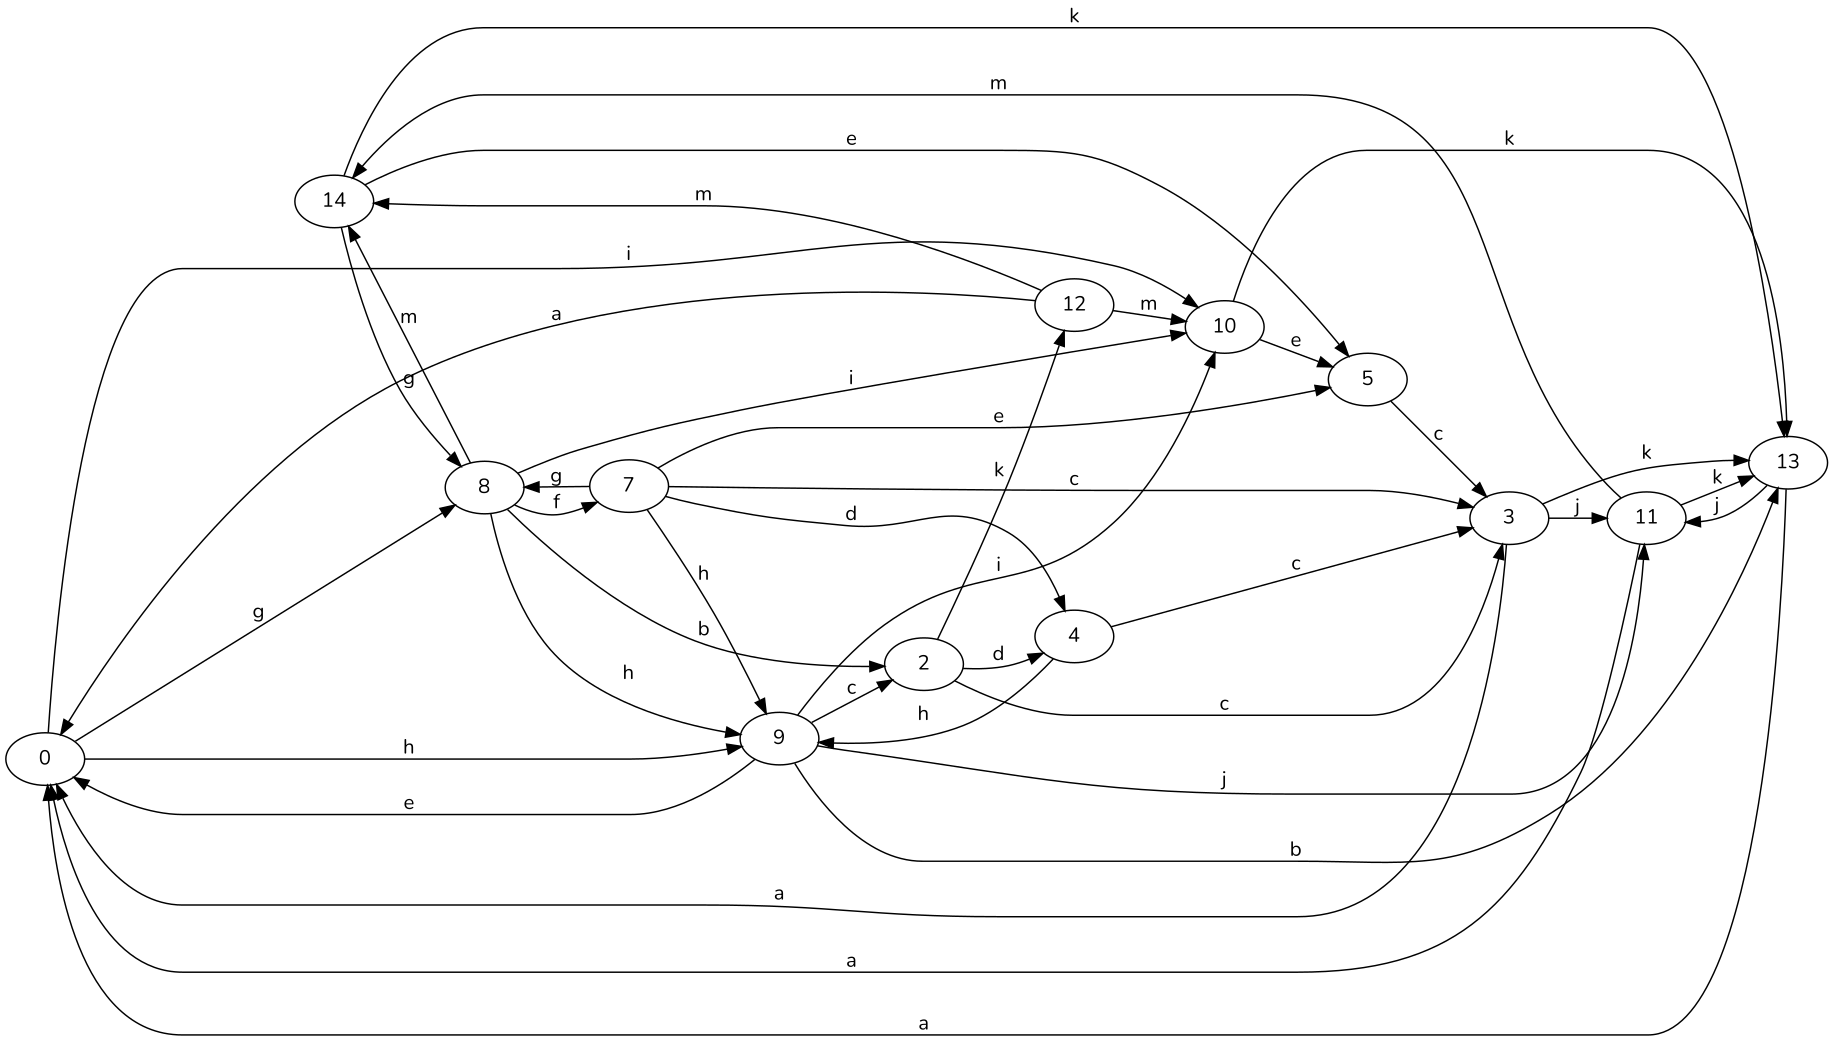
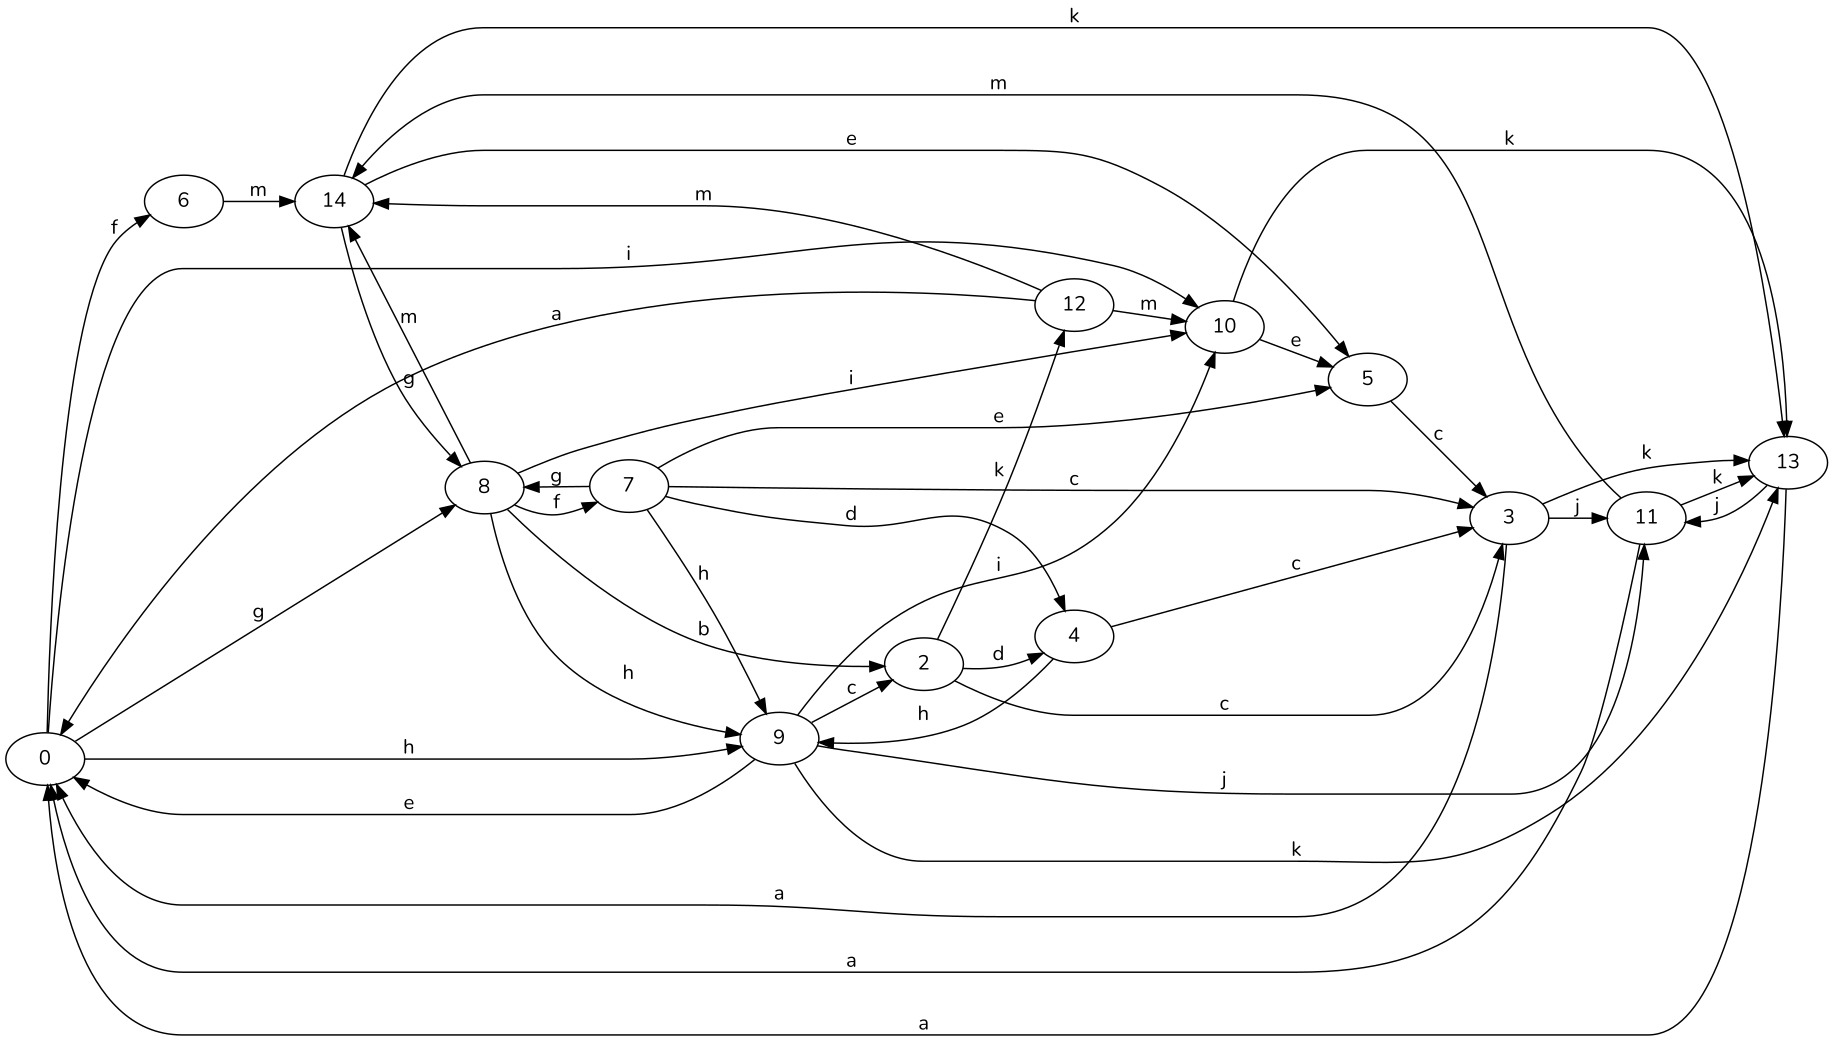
none -> (184, 201)
(1296, 850) -> (1296, 850)
